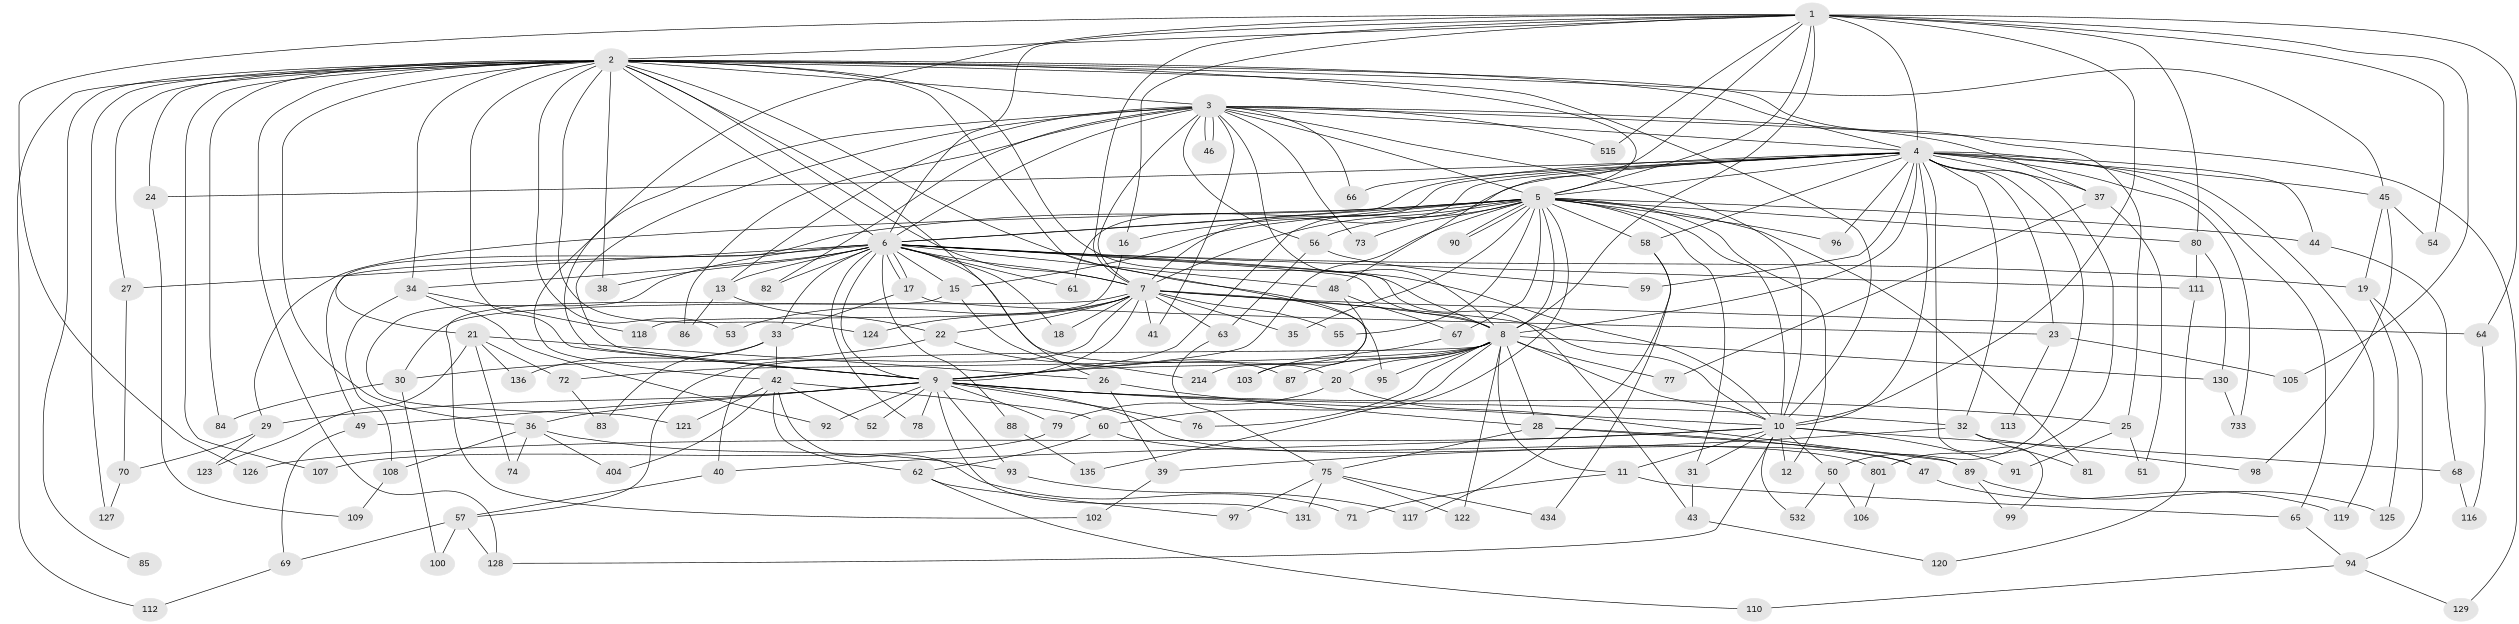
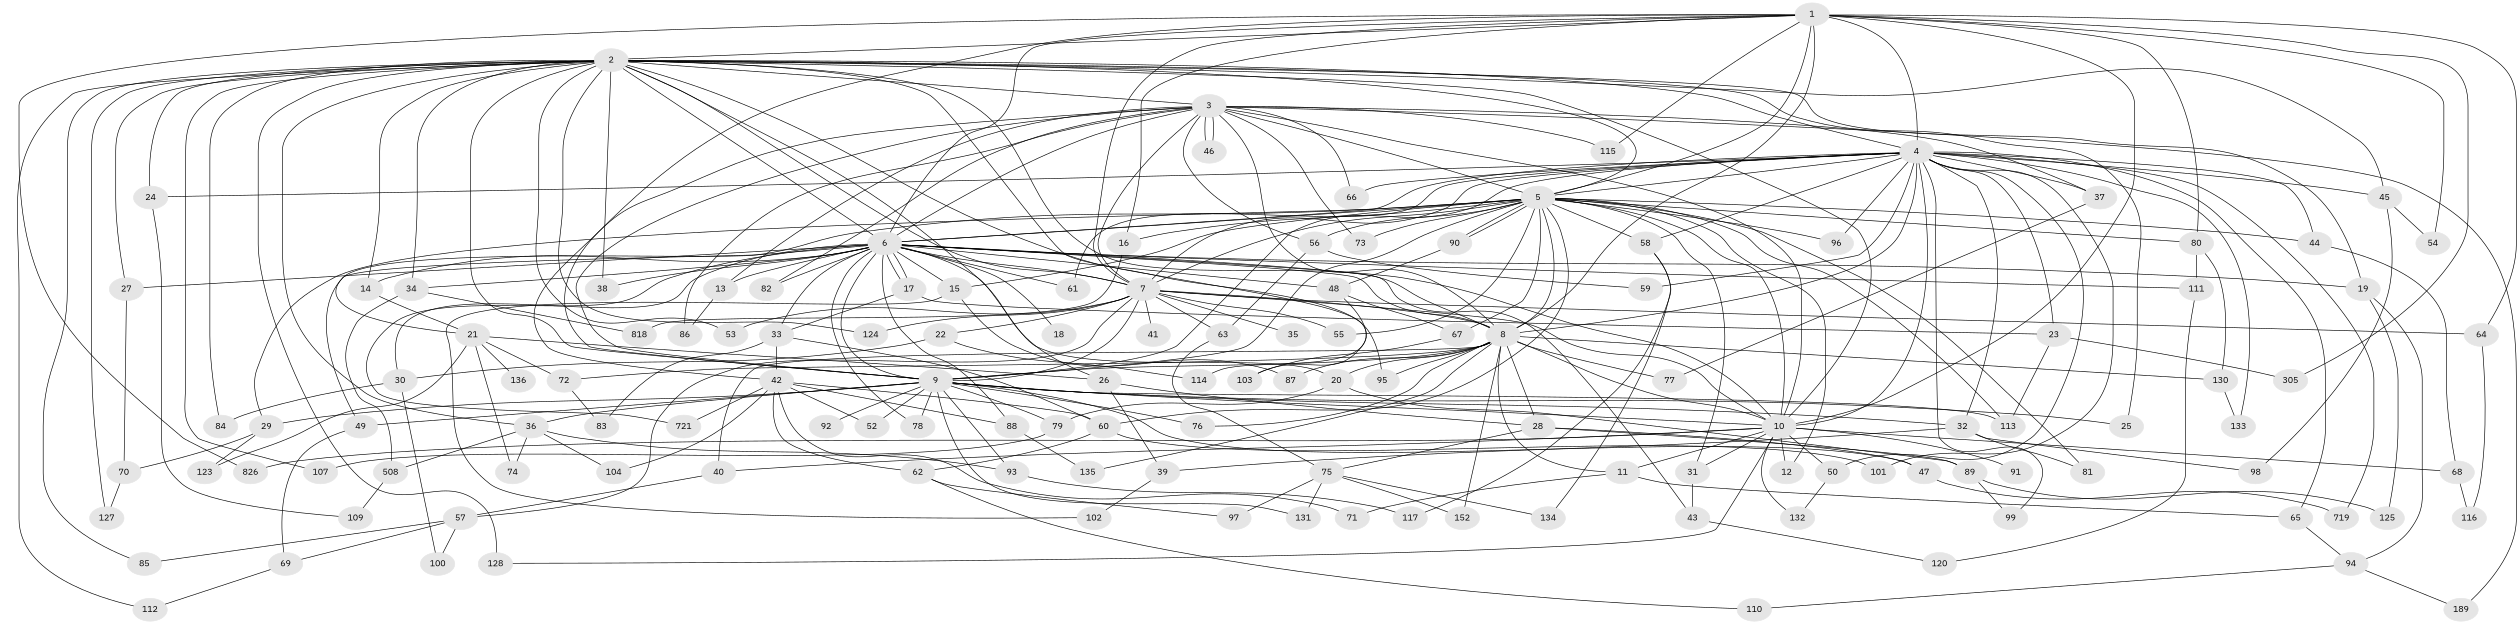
(1563, 129) -> none
(1608, 152) -> (1608, 152)
(1649, 152) -> (1395, 267)
(1219, 207) -> none
(2374, 243) -> (1712, 85)
(1438, 277) -> (1773, 257)
none -> (366, 289)
(626, 306) -> (617, 308)
(781, 310) -> none
(1095, 315) -> none
(639, 335) -> (639, 335)
(636, 358) -> (877, 353)
(602, 371) -> none
(1199, 381) -> (1199, 381)
(2291, 381) -> (2291, 381)
none -> (1475, 396)
none -> (894, 404)
(684, 427) -> (684, 427)
(2238, 427) -> (2238, 427)
(2063, 453) -> none
(251, 472) -> (251, 472)
(391, 472) -> (391, 472)
(614, 472) -> (614, 472)
(1878, 472) -> (1878, 472)
(2142, 472) -> none
(1462, 518) -> (1462, 518)
(1548, 518) -> (1548, 518)
(1798, 518) -> (1798, 518)
(1861, 518) -> none
(2341, 518) -> (2341, 518)
(478, 541) -> (302, 541)
(2461, 610) -> (2461, 610)
